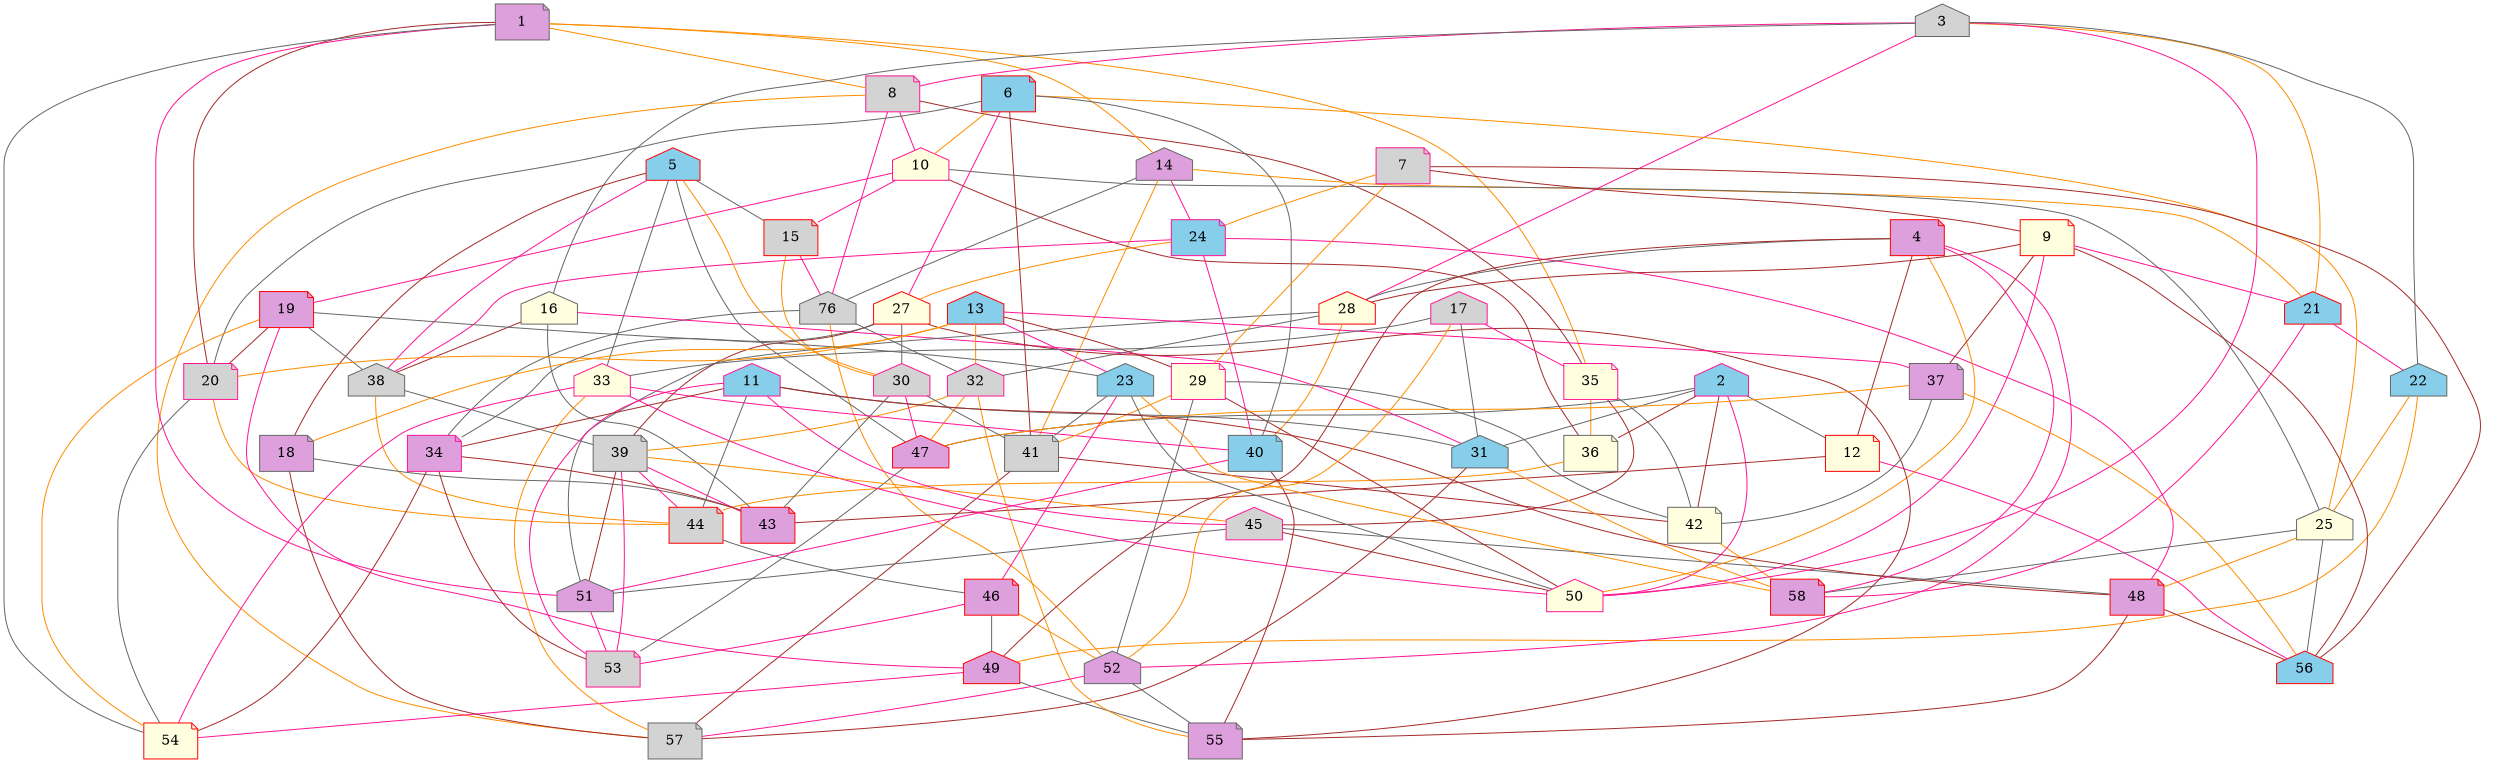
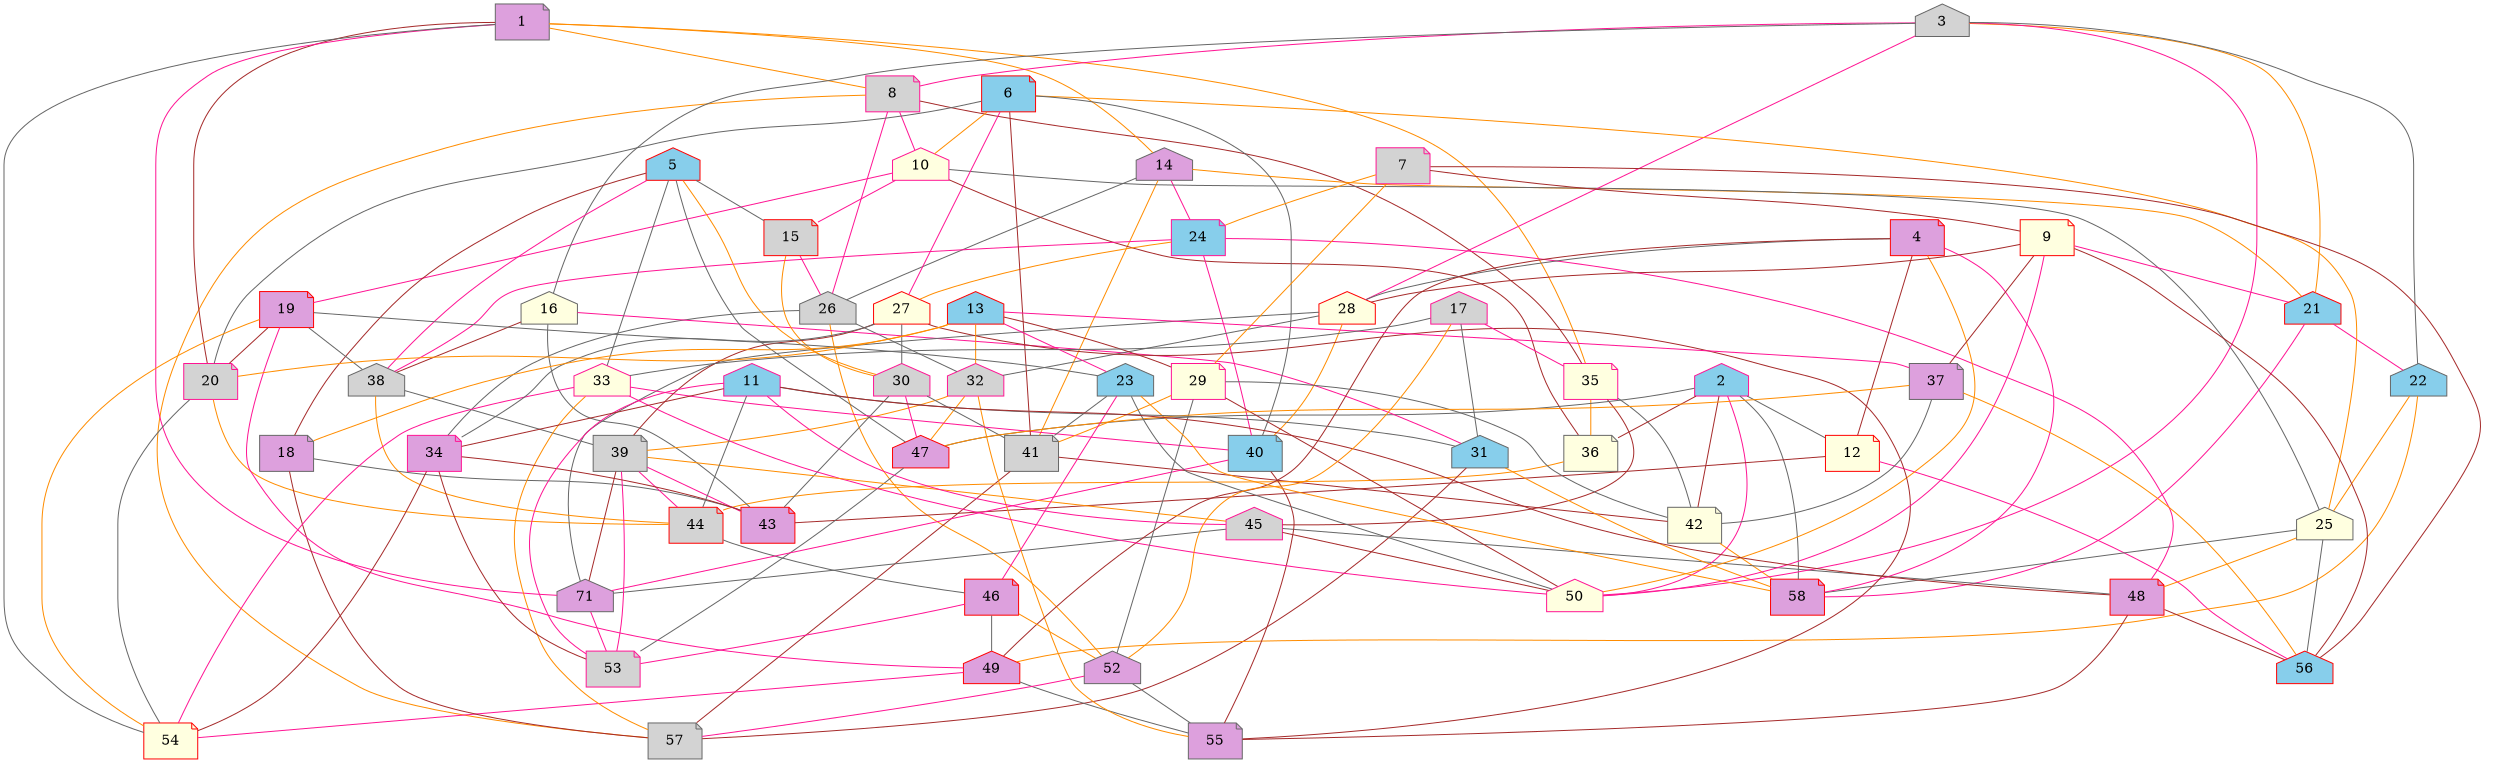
(828, 310) -> (828, 310)
(1599, 418) -> (1789, 480)
(585, 597) -> (585, 597)
(1771, 626) -> none
